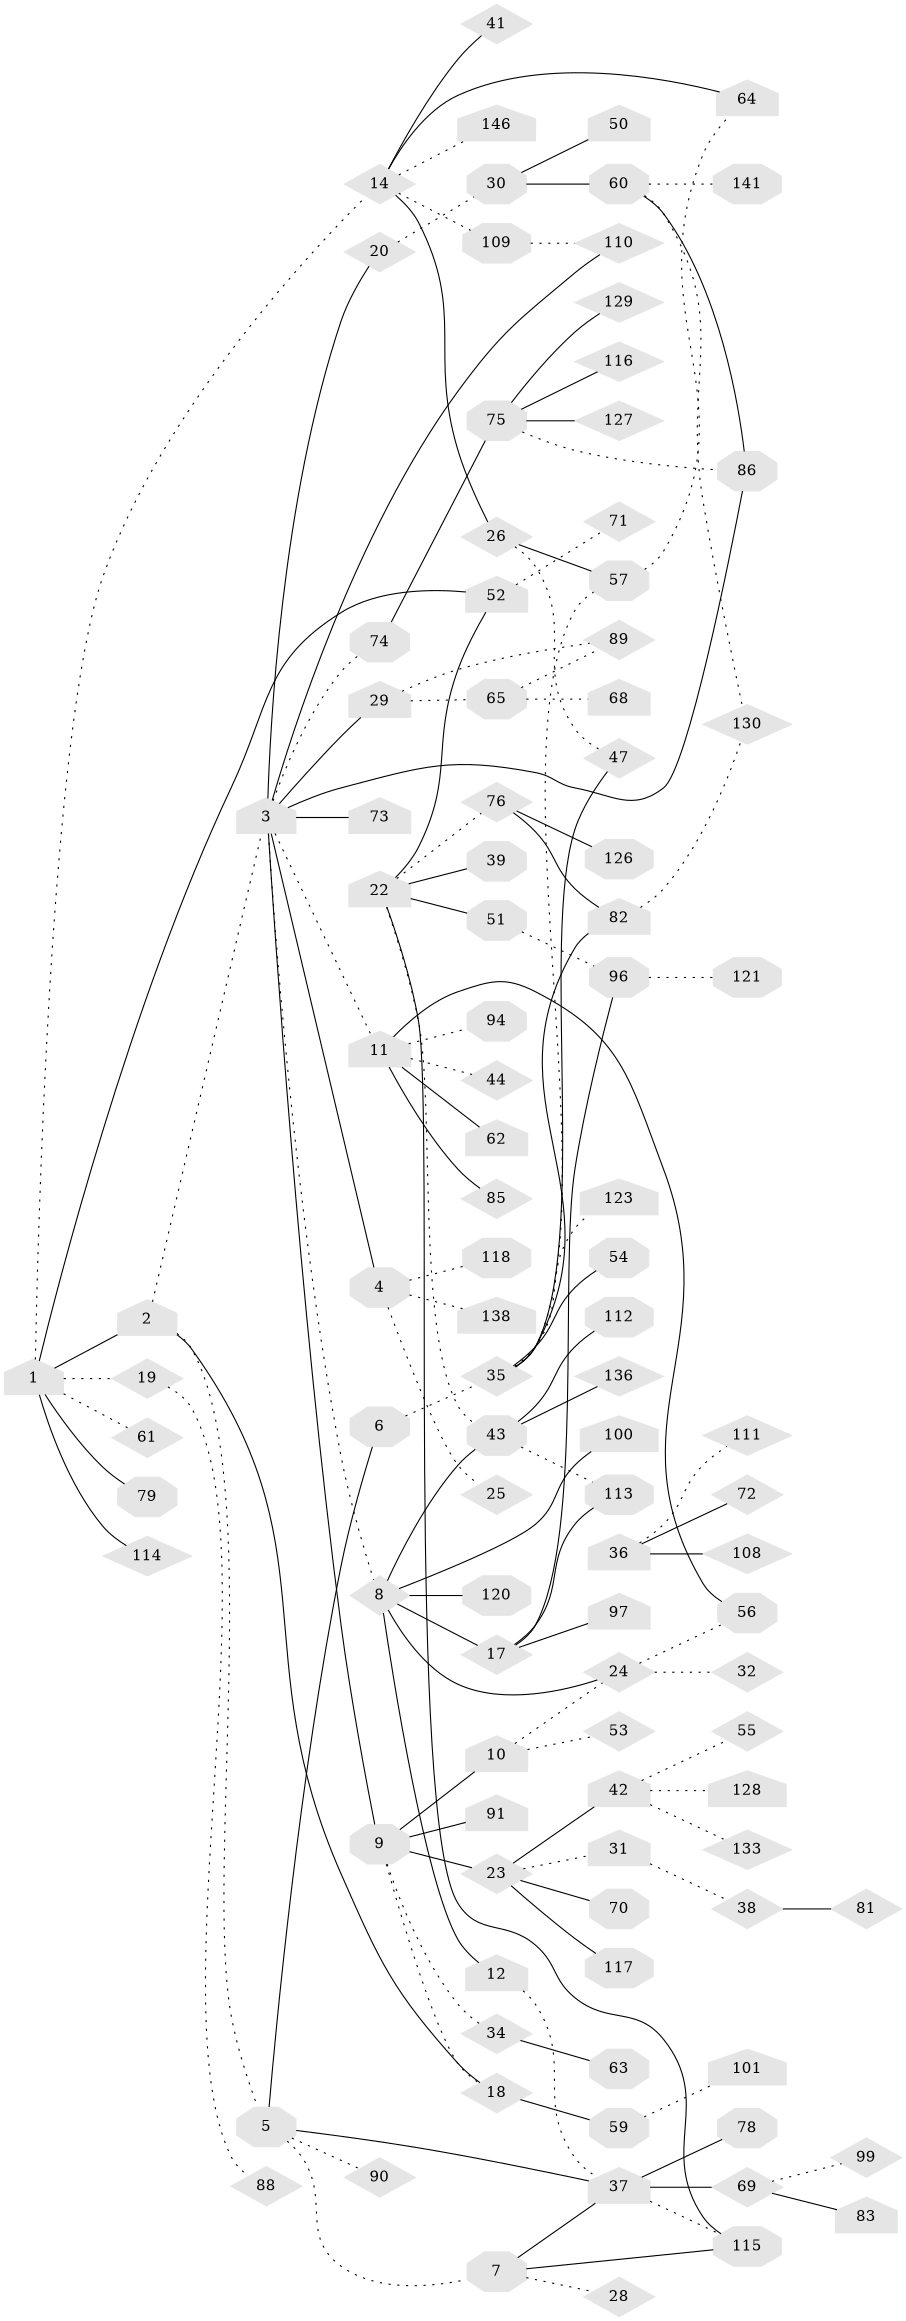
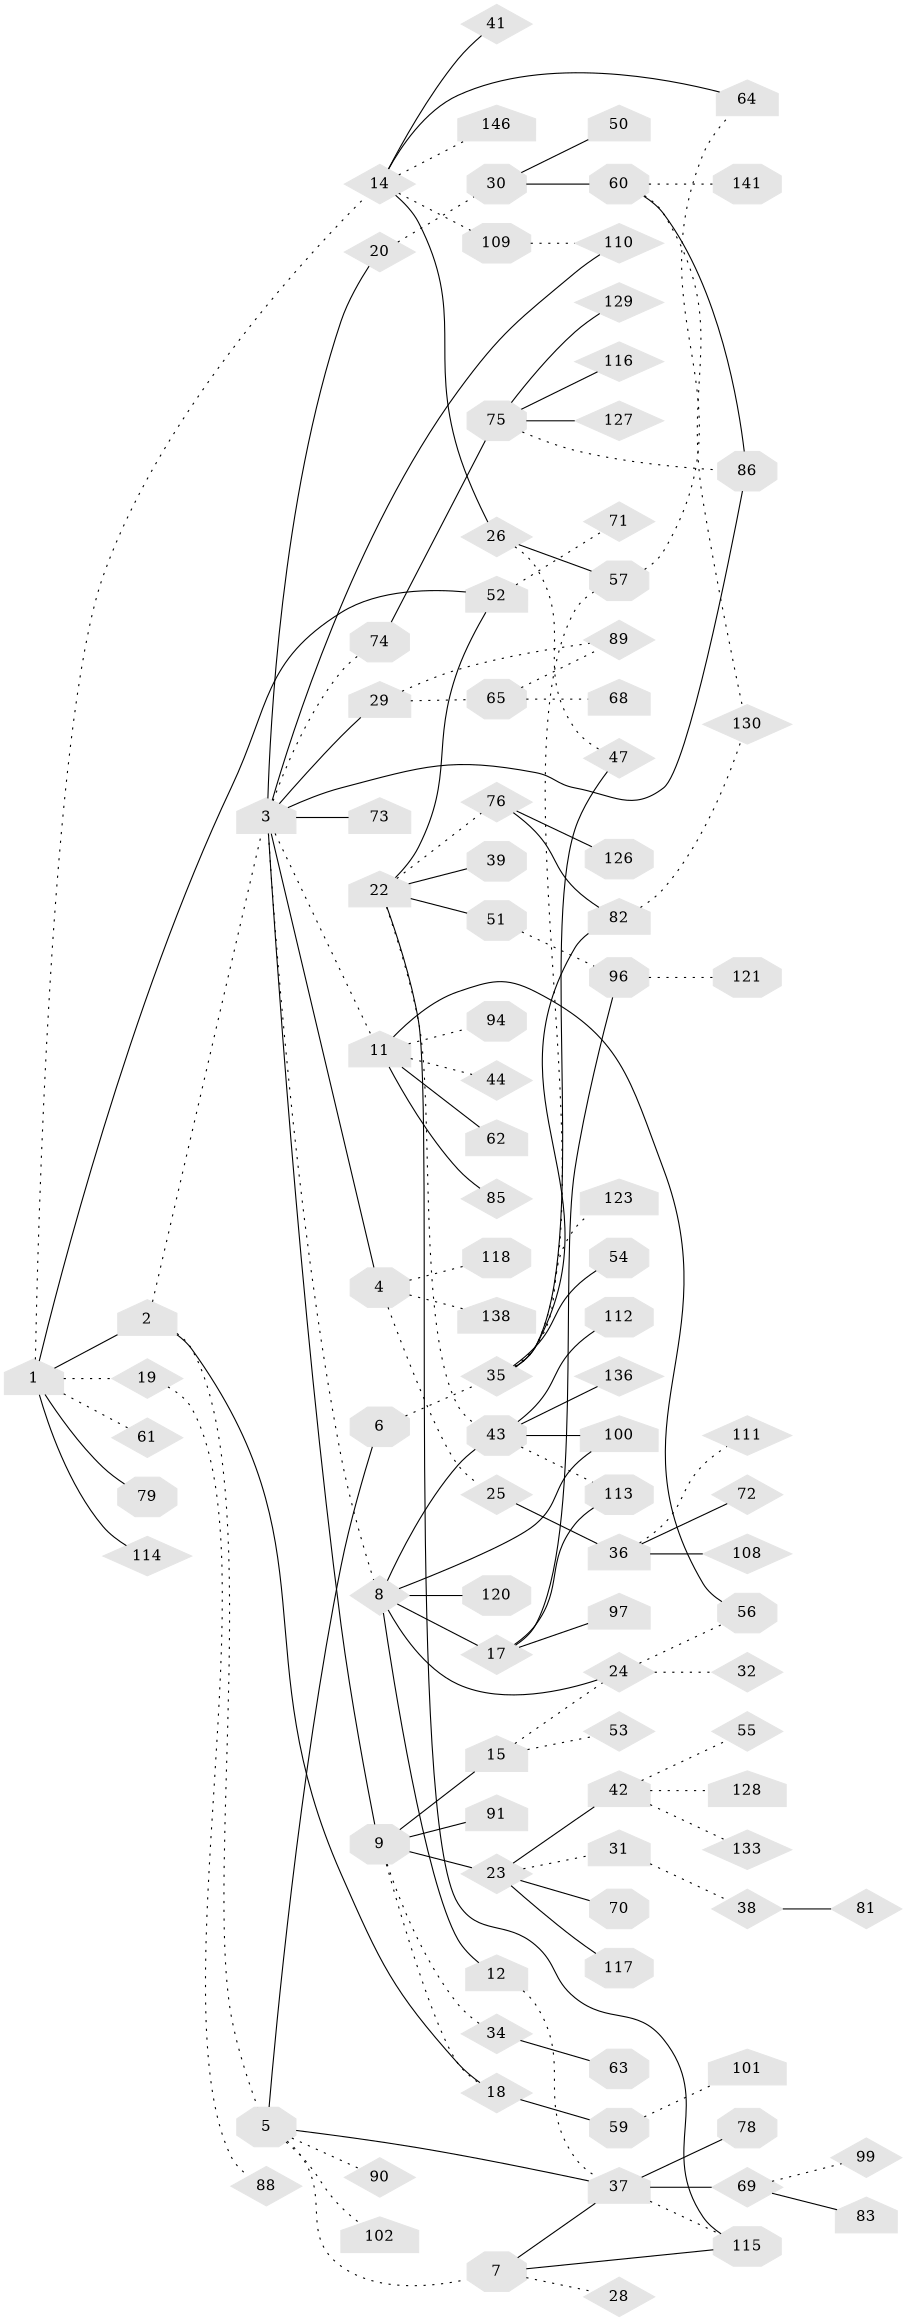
none -> (553, 1436)
none -> (553, 1522)
(497, 1756) -> (497, 1756)
none -> (380, 2237)
